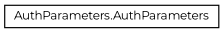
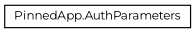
(112, 16) -> (98, 16)
